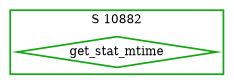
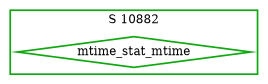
(117, 52) -> (134, 52)
